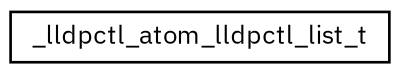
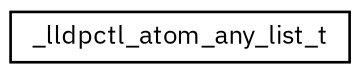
(200, 37) -> (180, 37)
